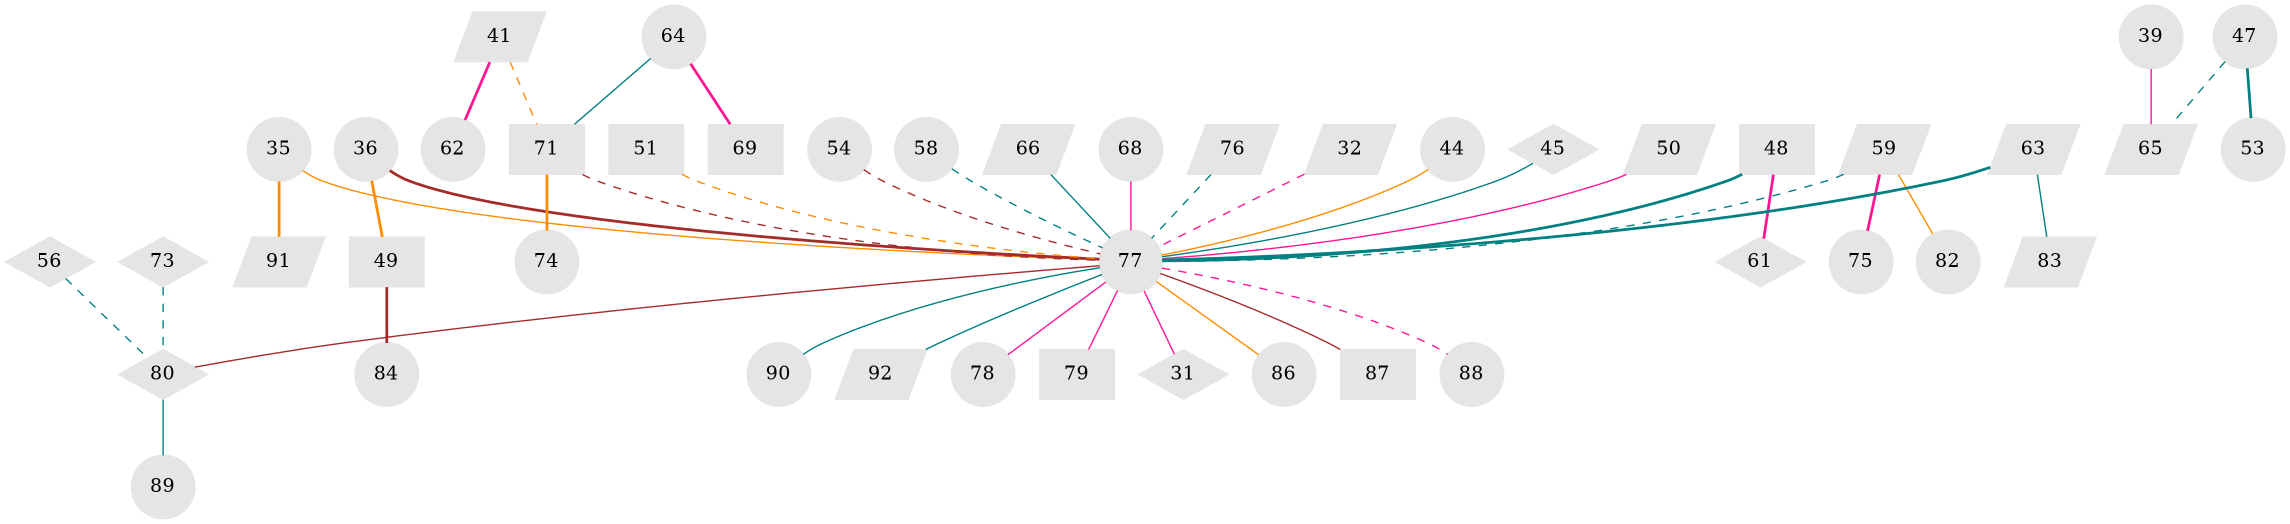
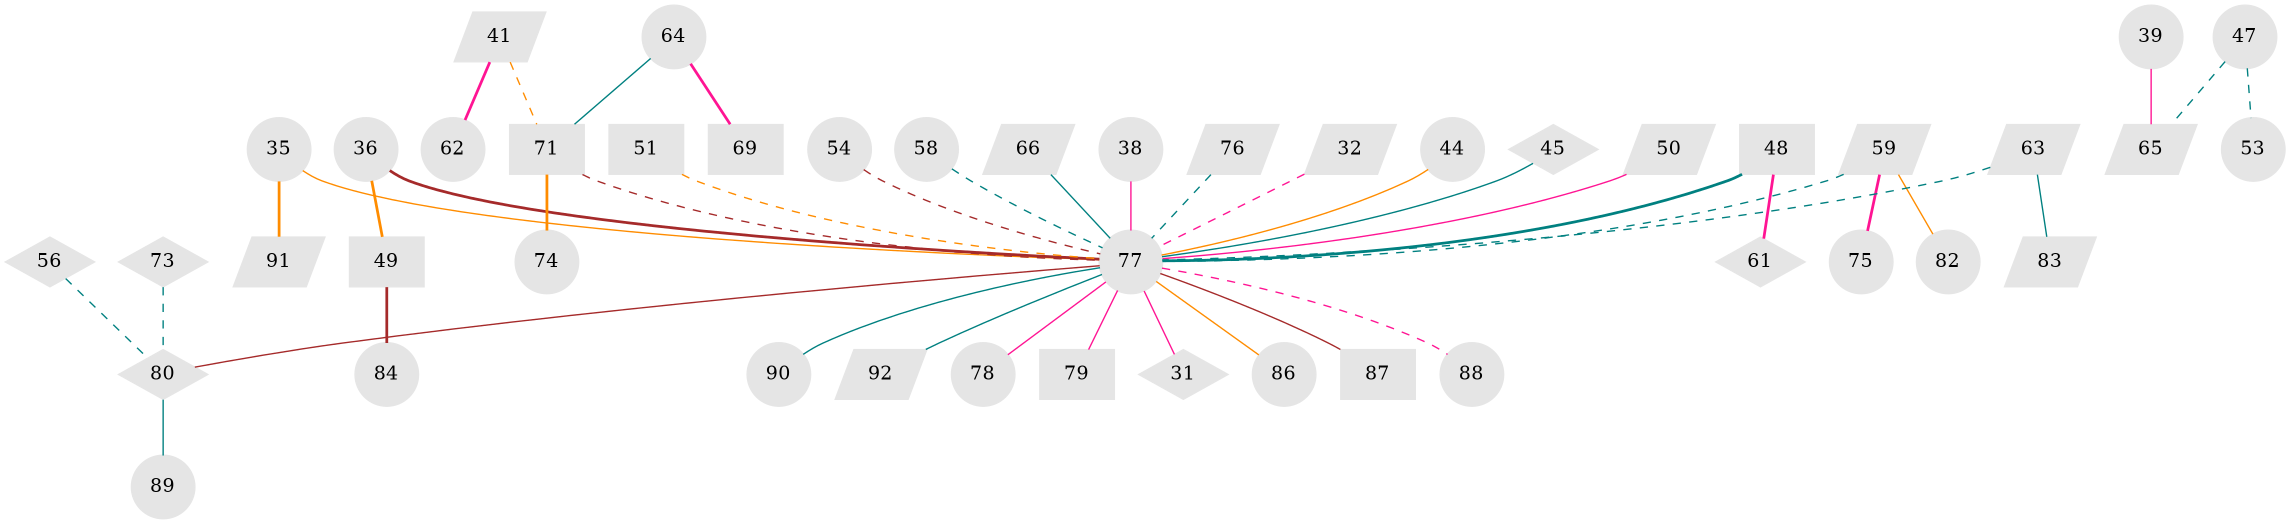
(2249, 93) -> (2249, 93)
(1131, 149) -> (1131, 149)
(1703, 220) -> (1703, 220)
